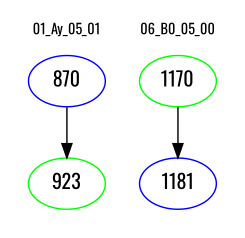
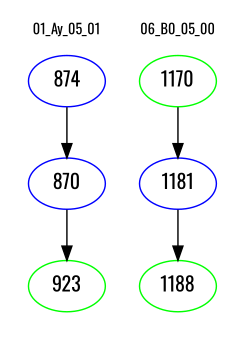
none -> (67, 81)
none -> (178, 286)
